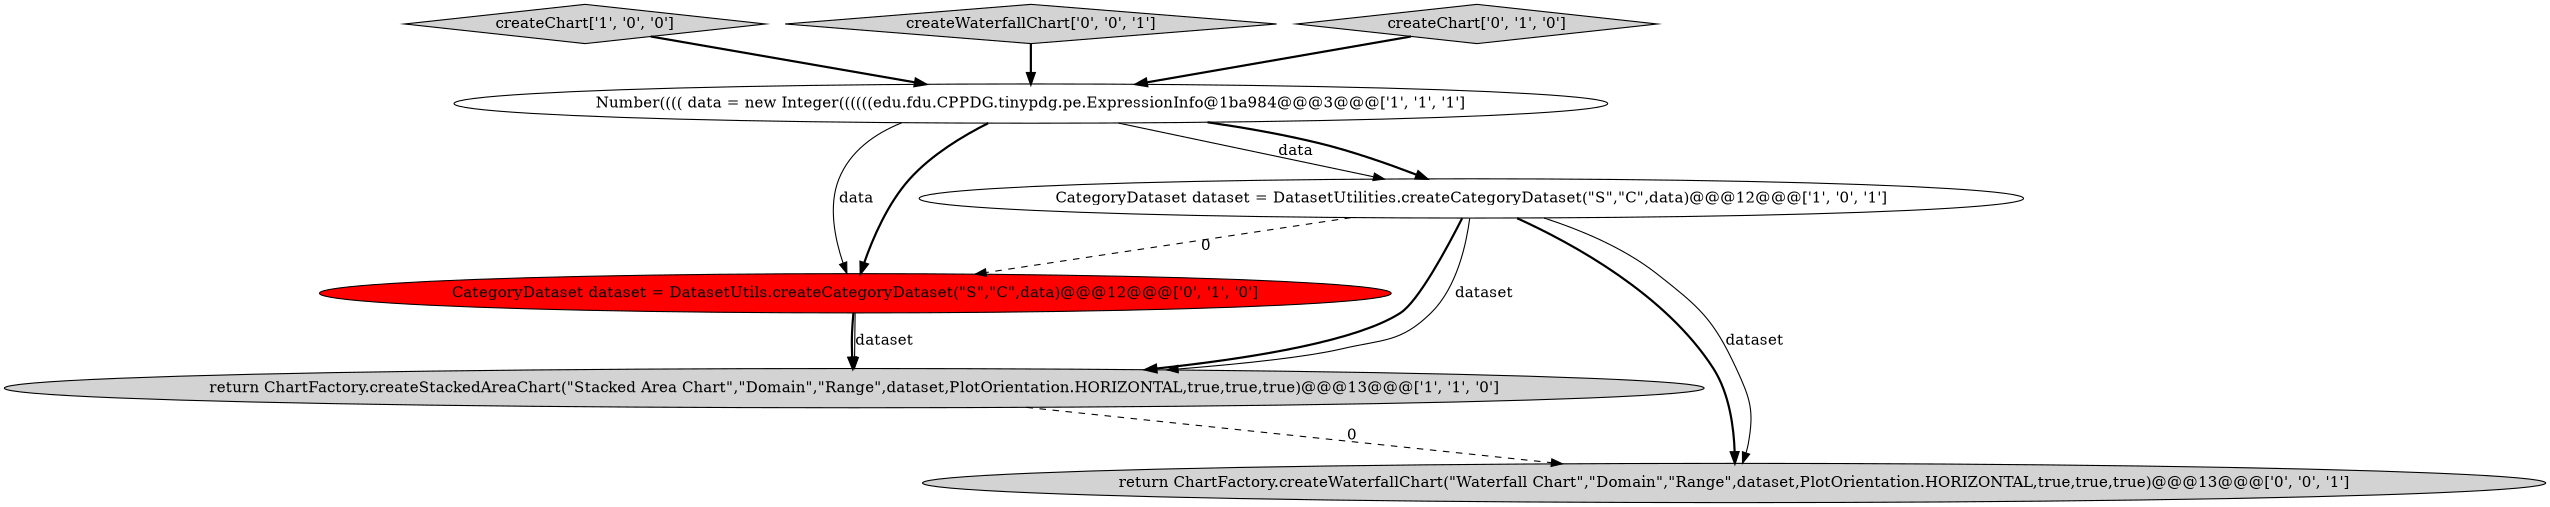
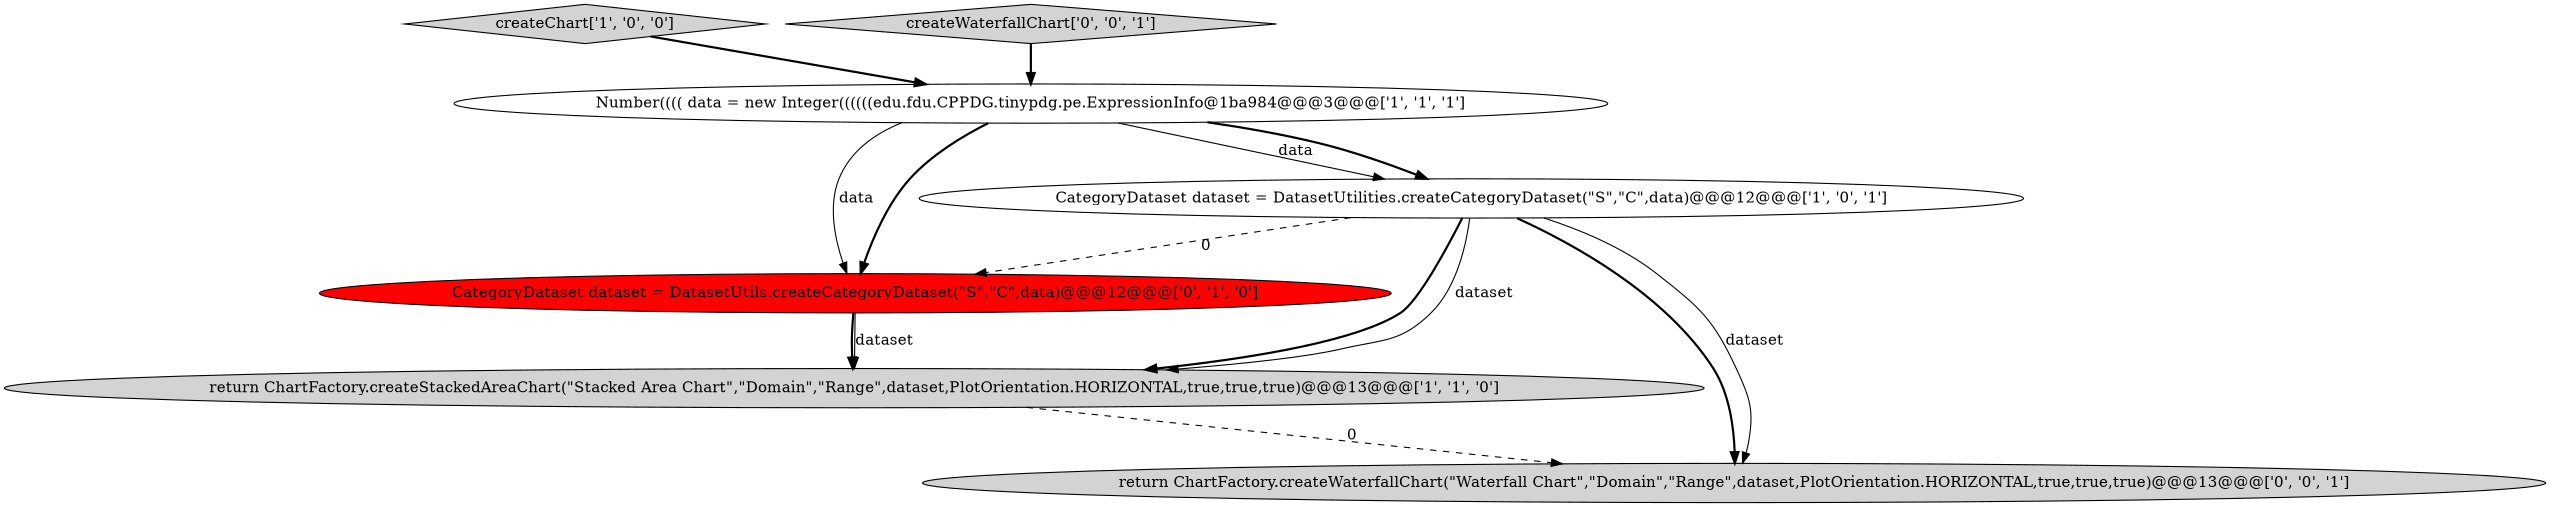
(1477, 24) -> none
